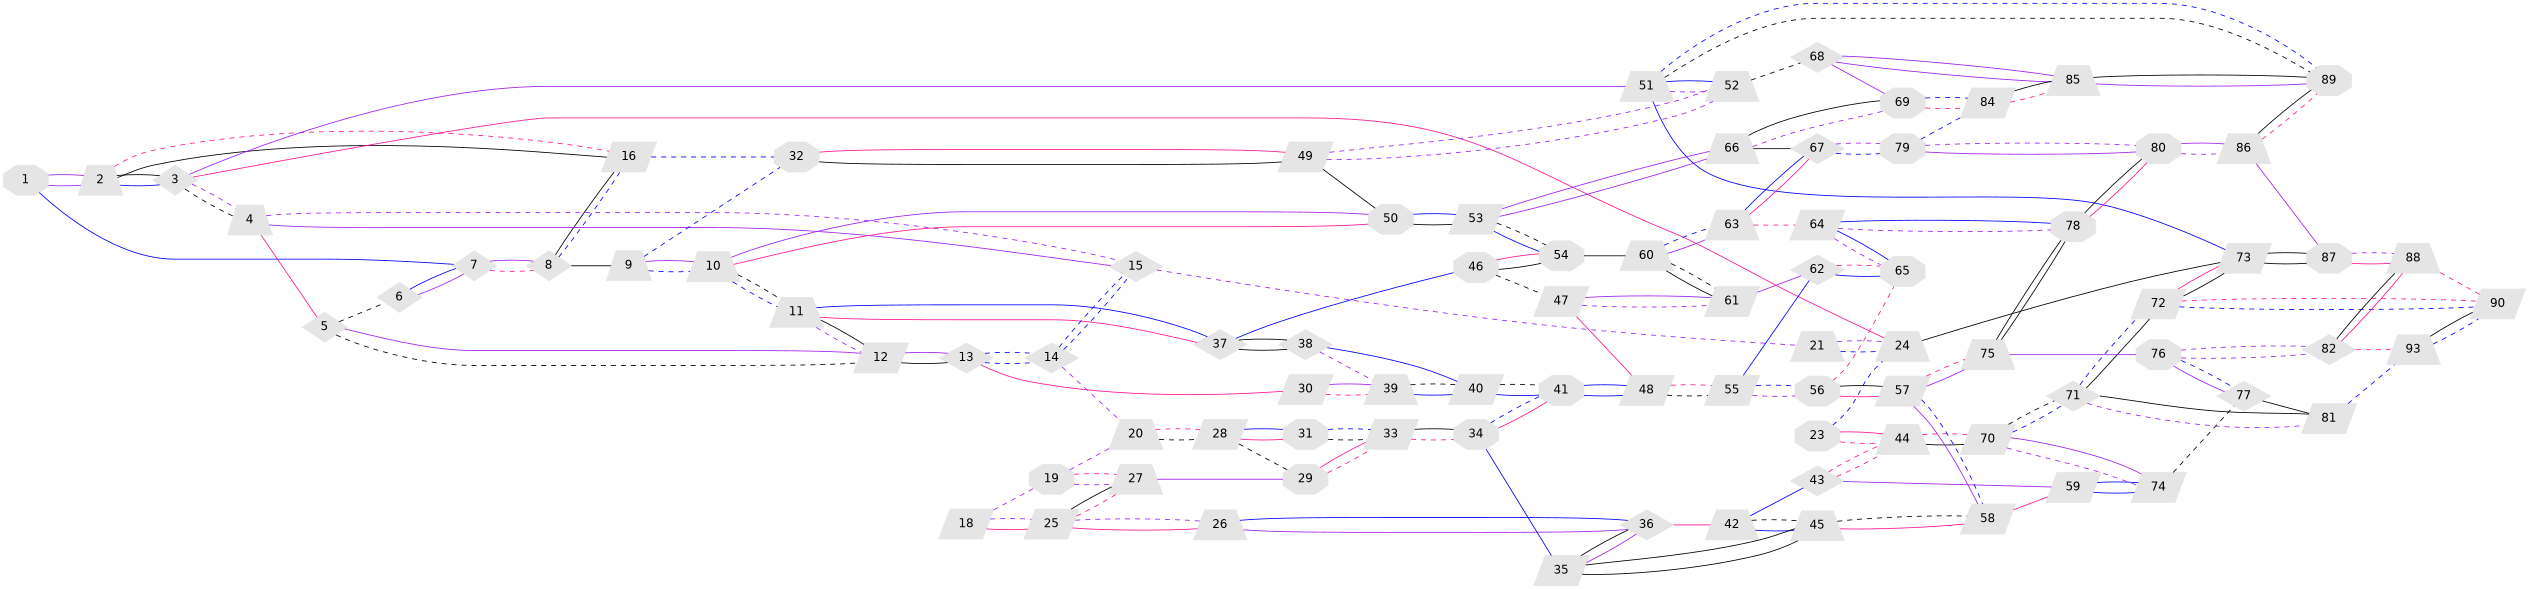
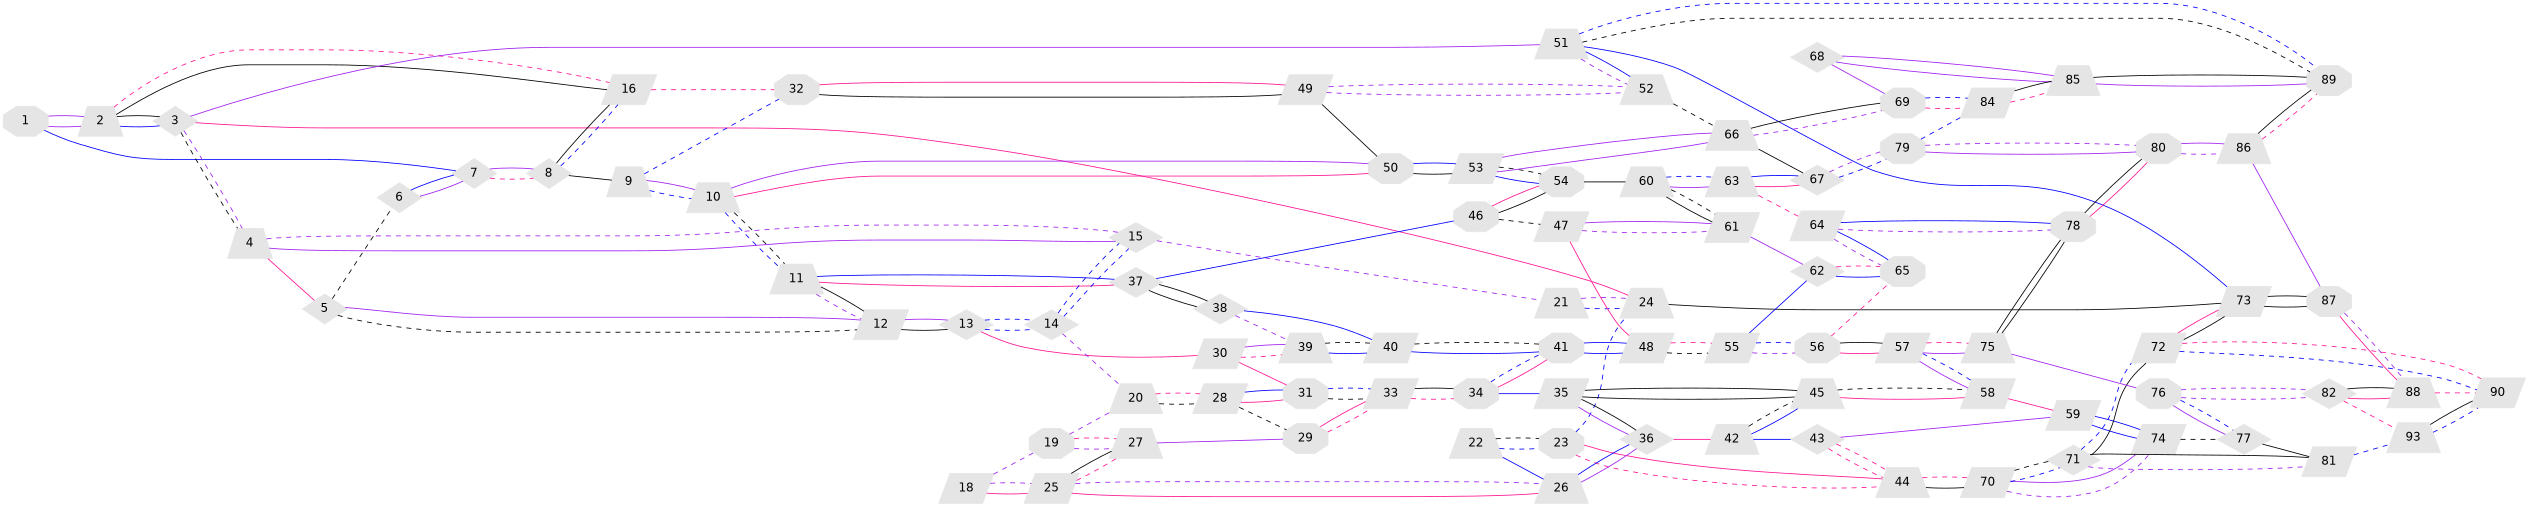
(1776, 71) -> (1694, 115)
(713, 157) -> (713, 90)
none -> (1263, 374)
none -> (1476, 444)
